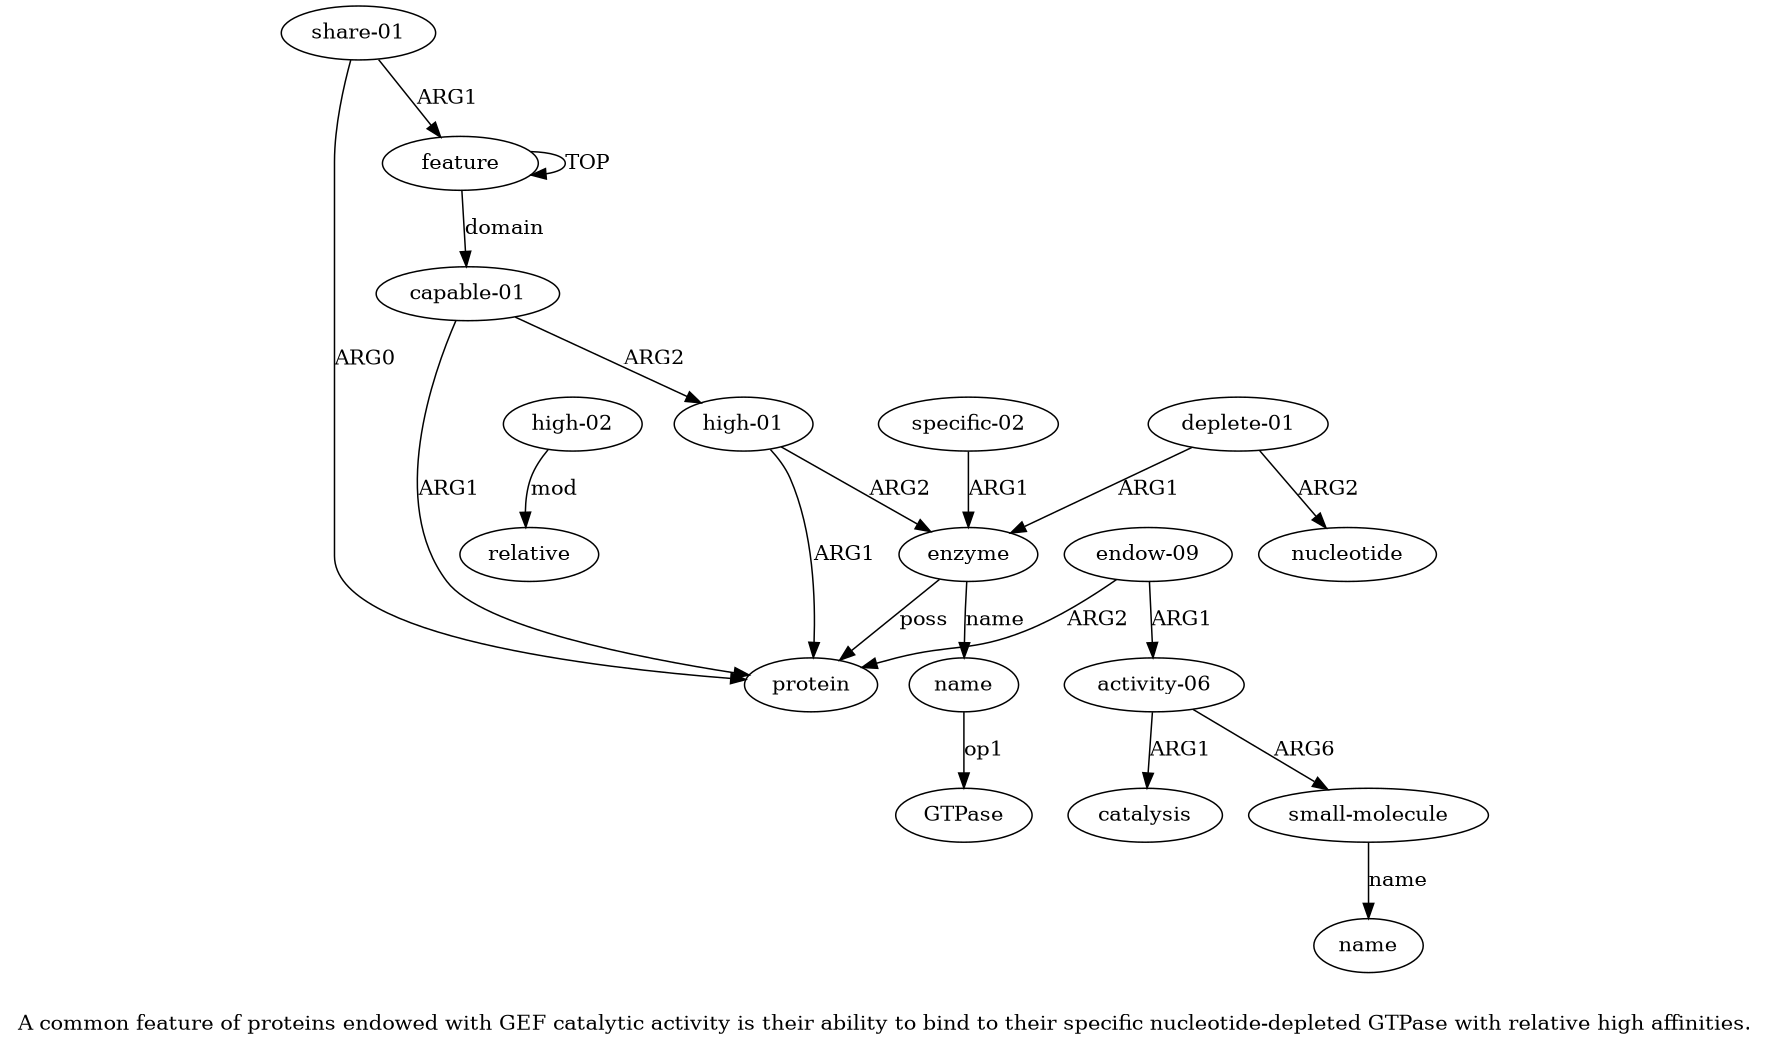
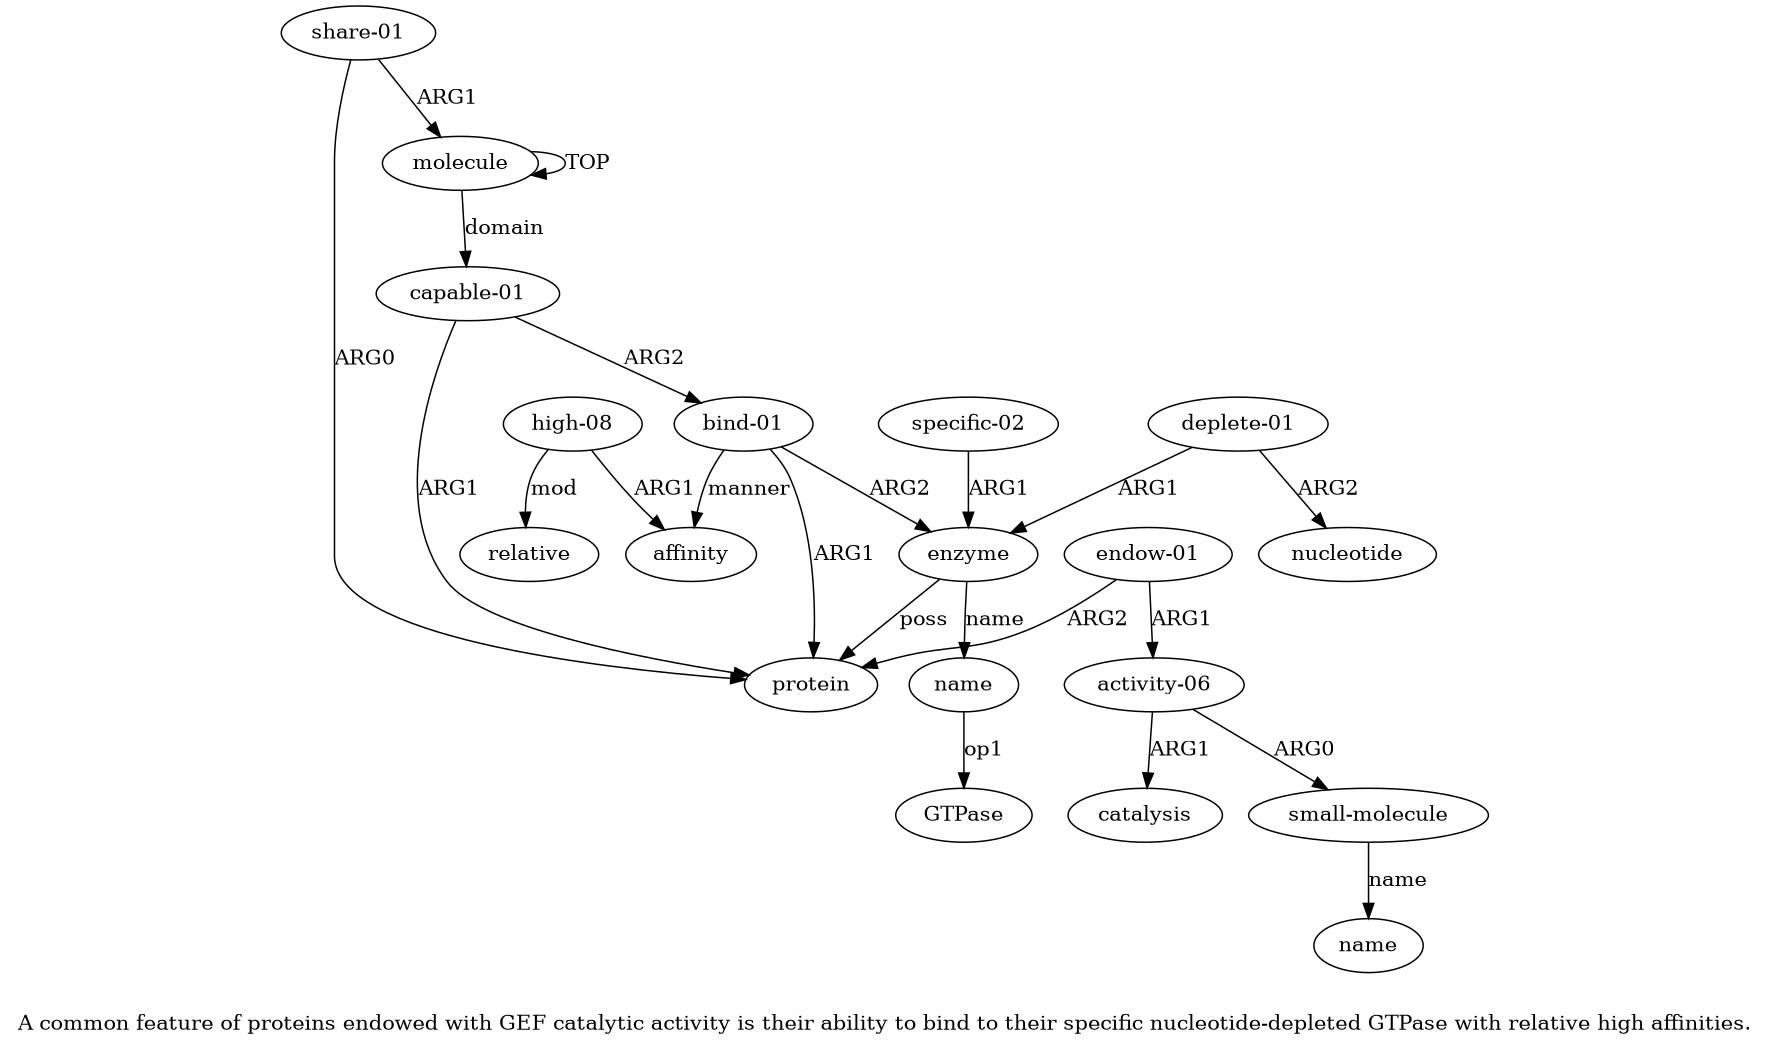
(460, 163) -> (460, 163)
(573, 424) -> (573, 424)
(744, 424) -> (744, 424)
none -> (691, 554)
(1148, 554) -> (1148, 554)
(1305, 750) -> (1305, 750)
